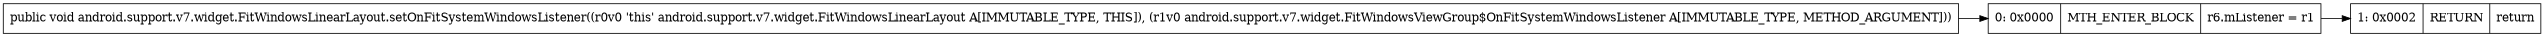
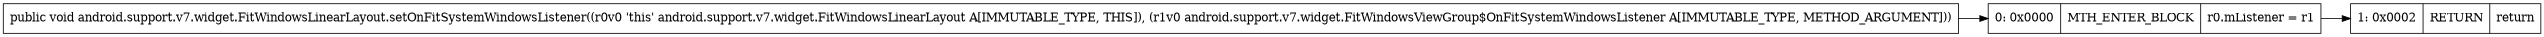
(2261, 18) -> (2261, 18)
